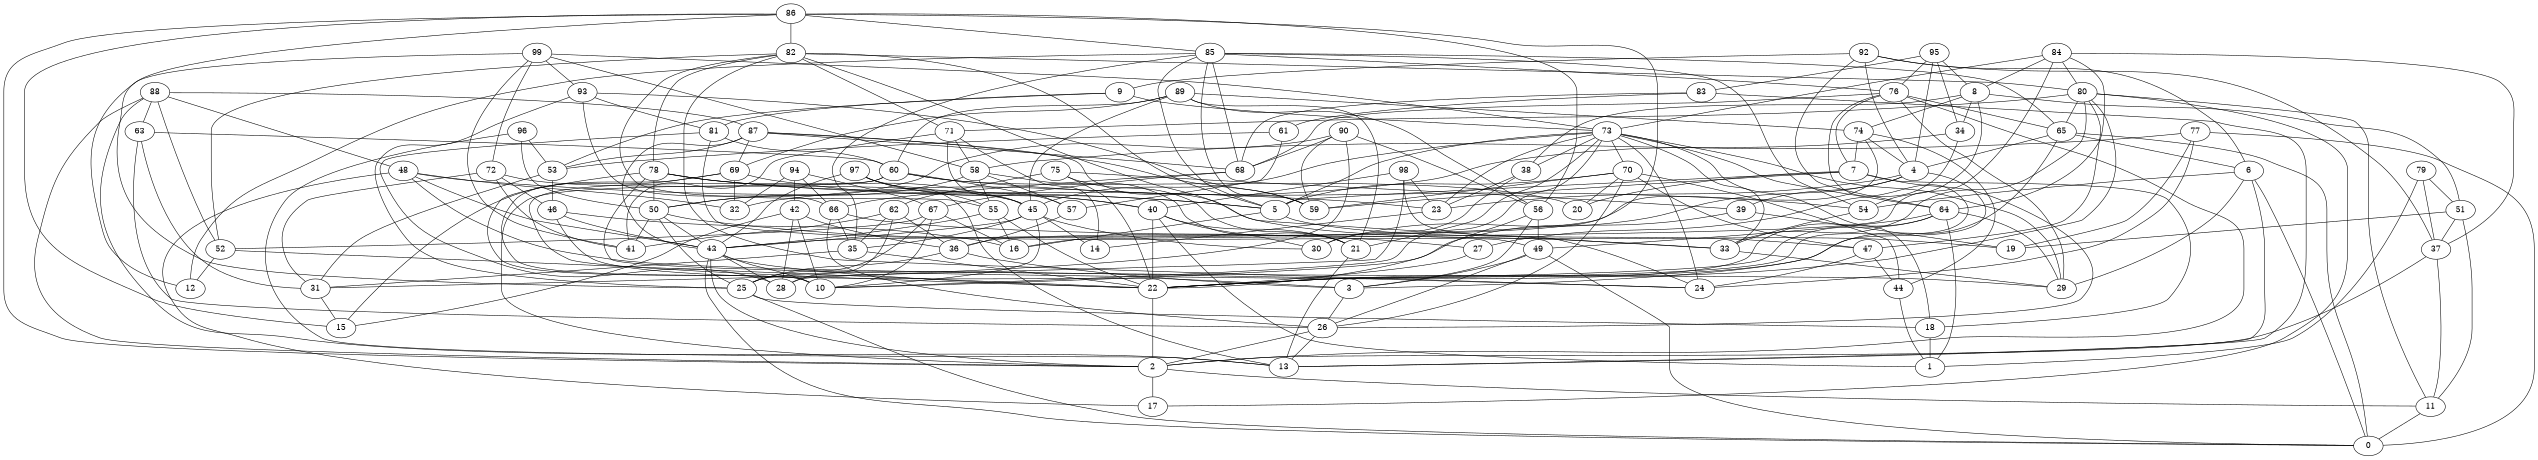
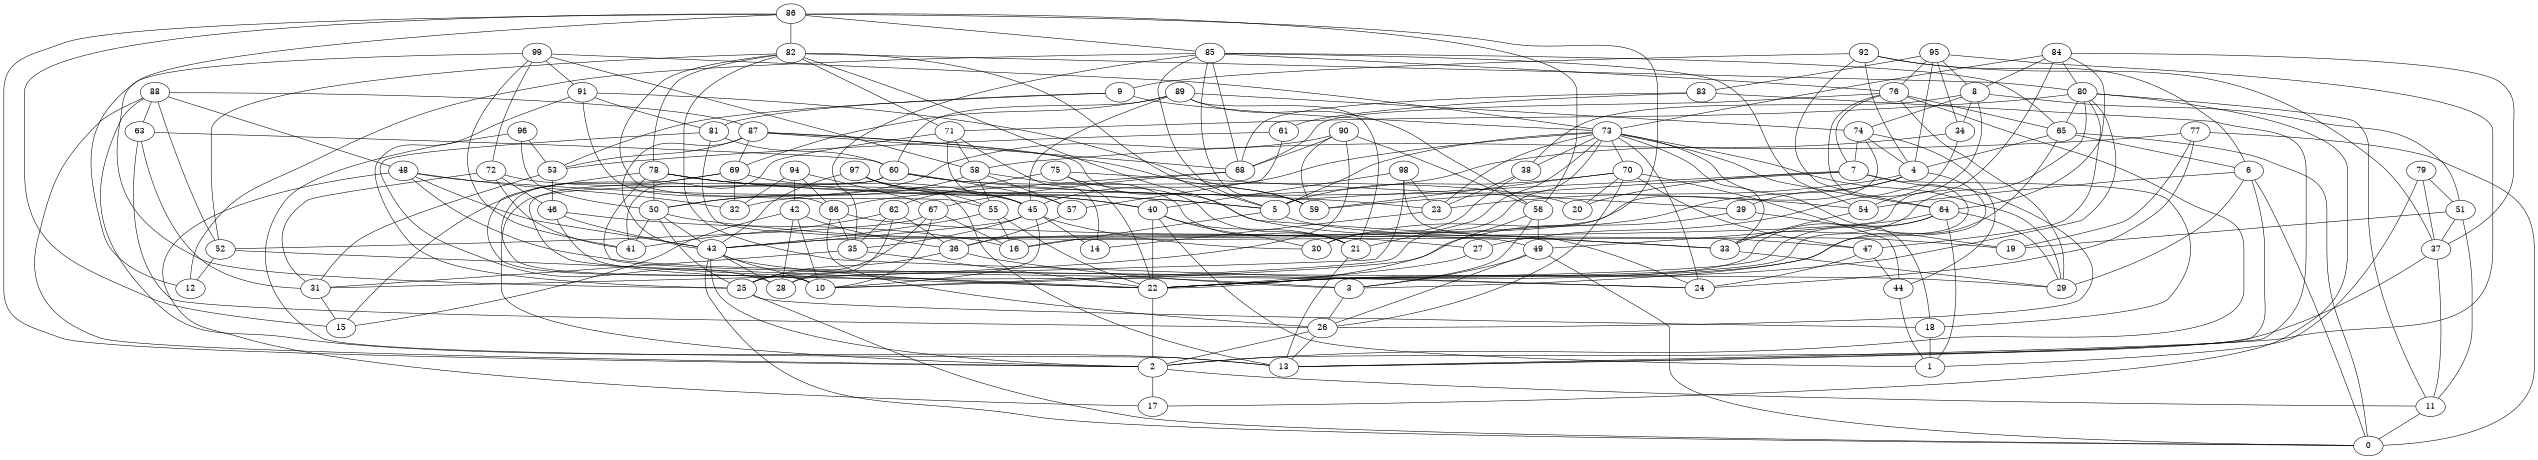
(582, 92) -> (582, 92)
none -> (2350, 330)
